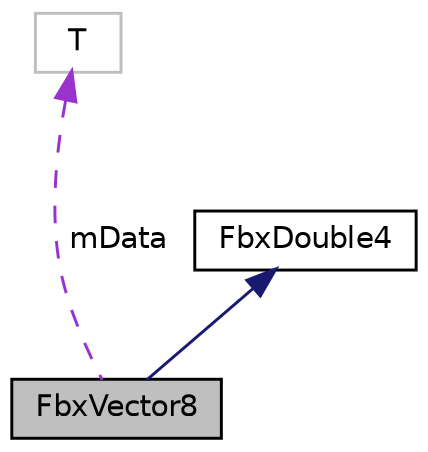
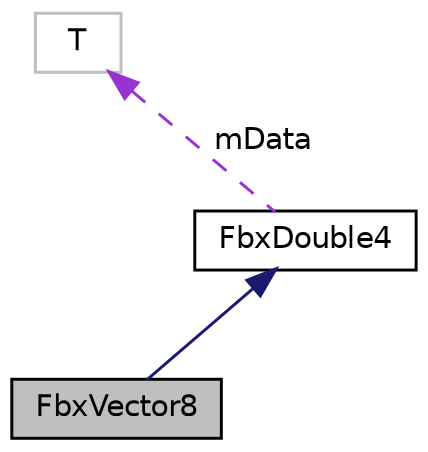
(57, 244) -> (203, 151)
